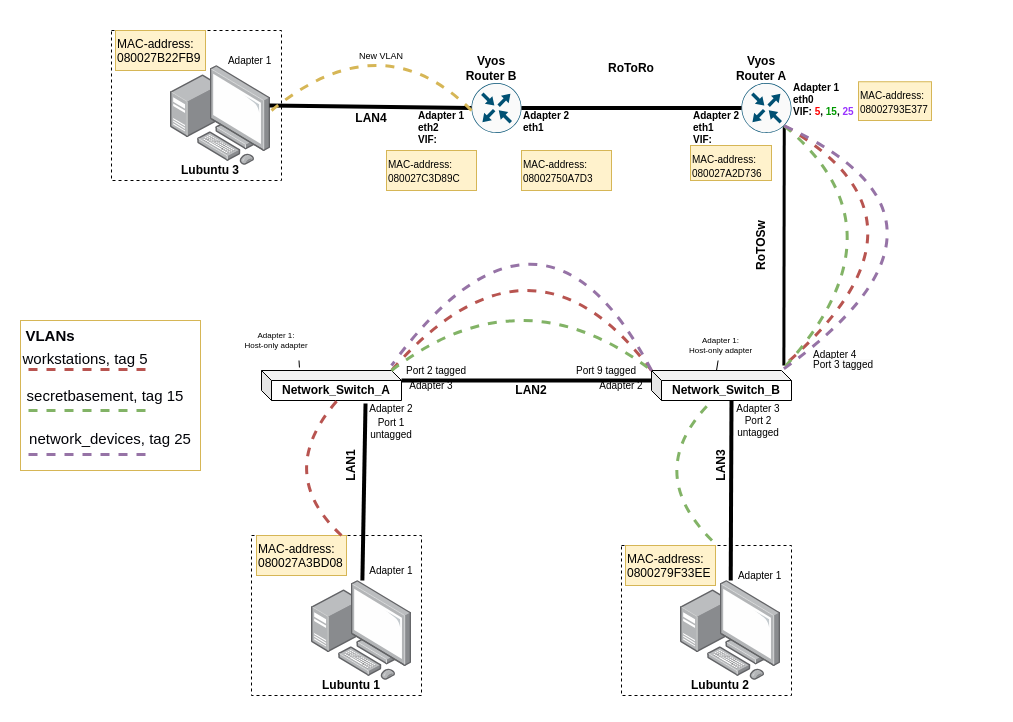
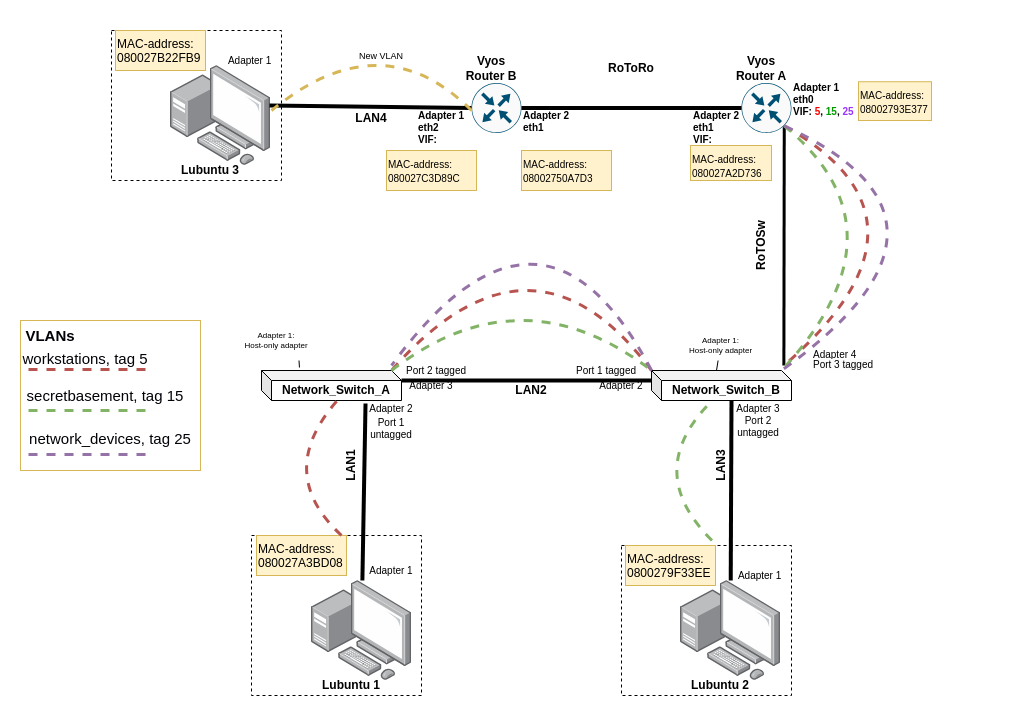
(607, 371) -> (607, 371)
